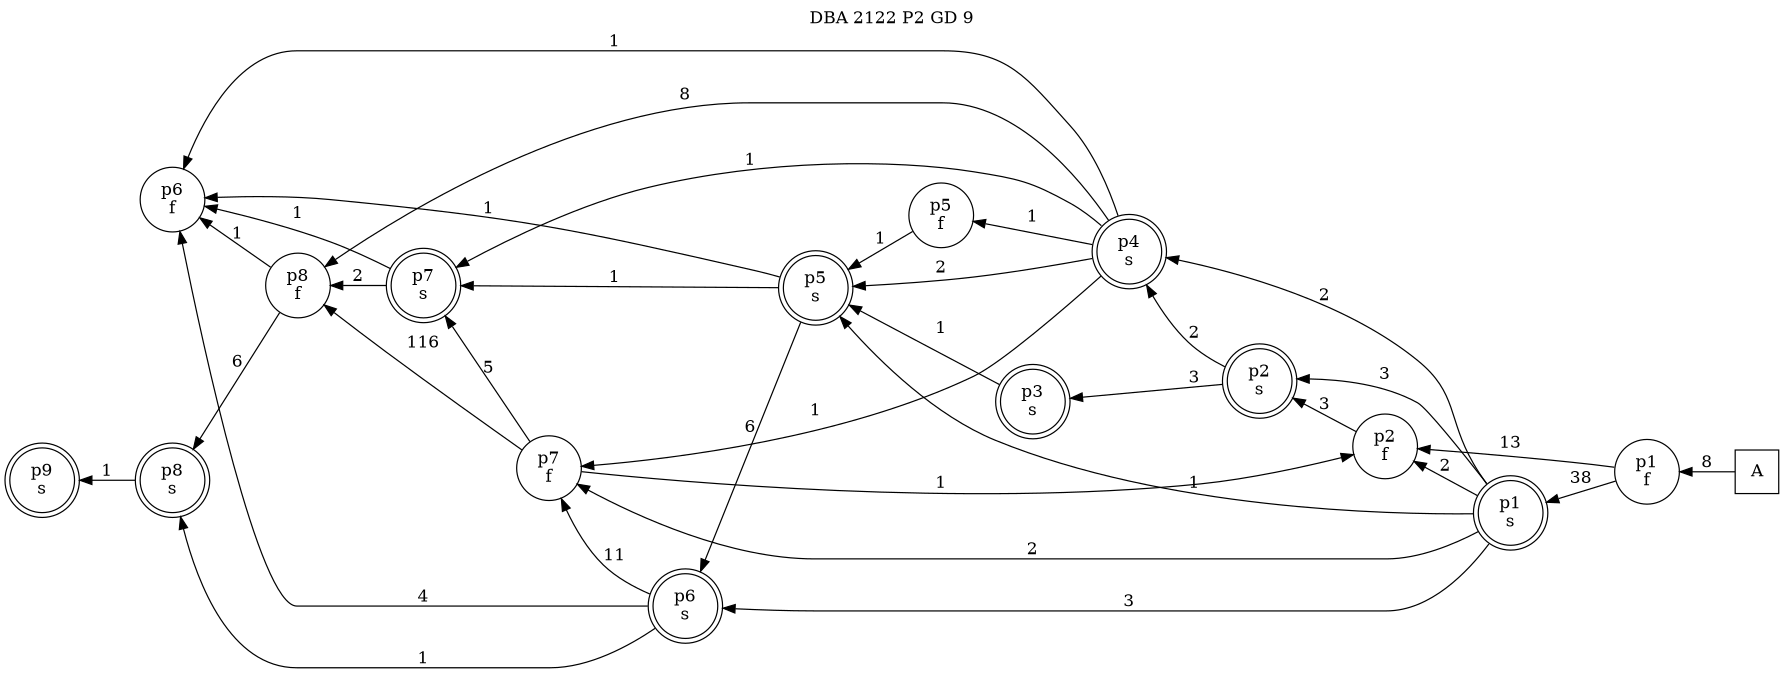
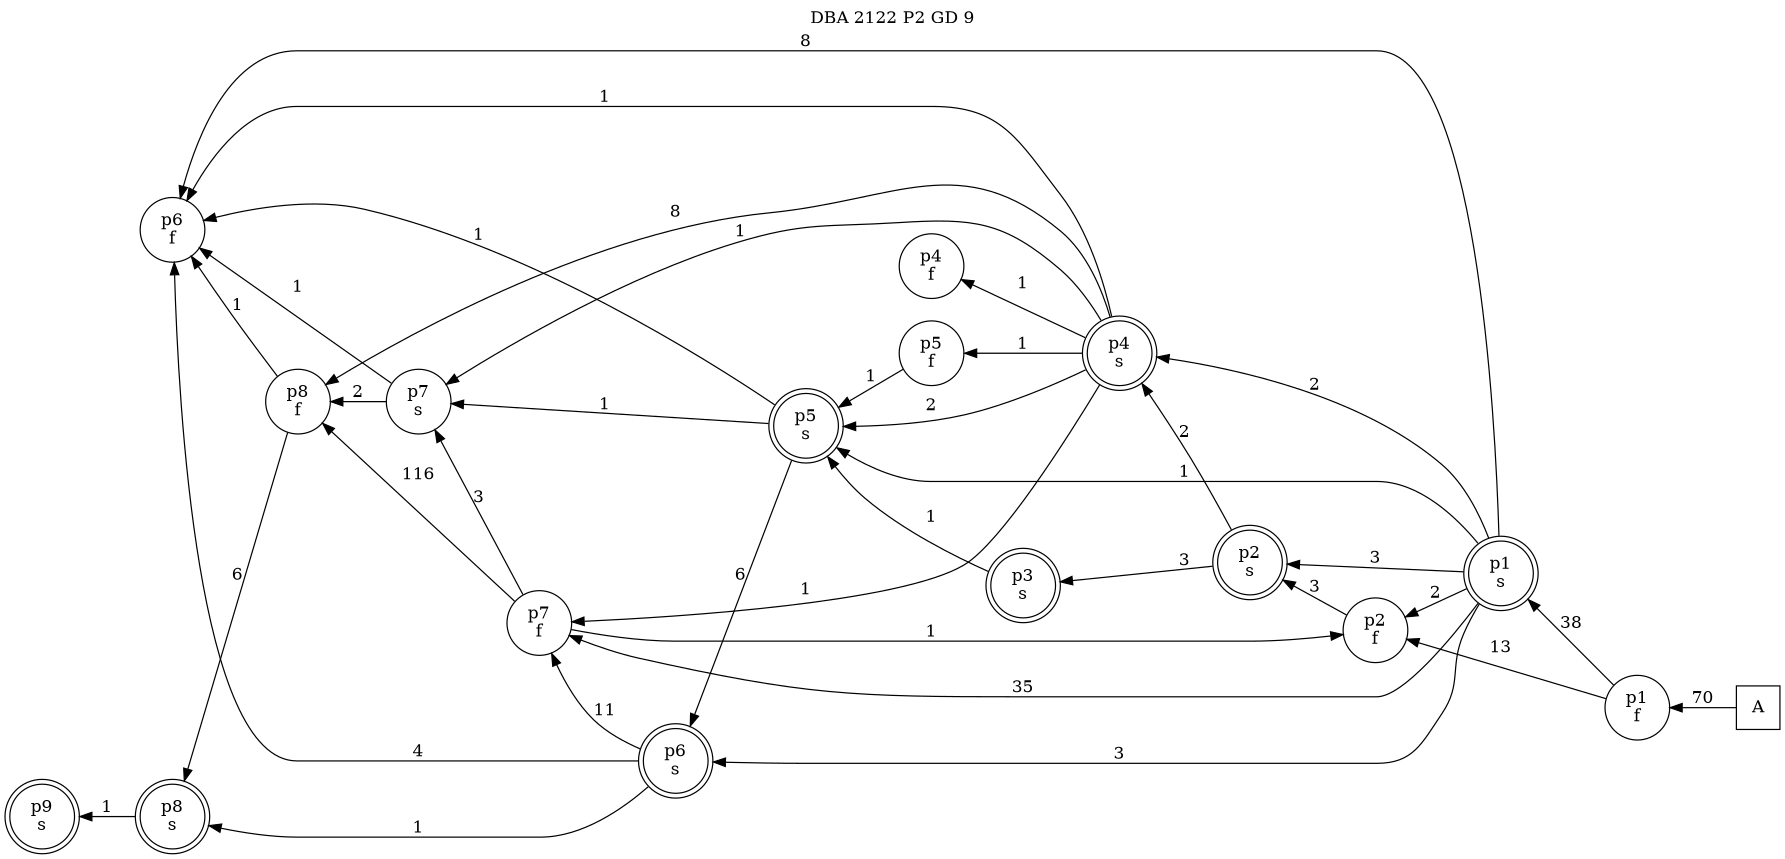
none -> (1002, 51)
none -> (932, 266)
(424, 285) -> (419, 402)
(489, 368) -> (479, 498)
(1707, 463) -> (1703, 699)
(1033, 550) -> (1023, 688)
